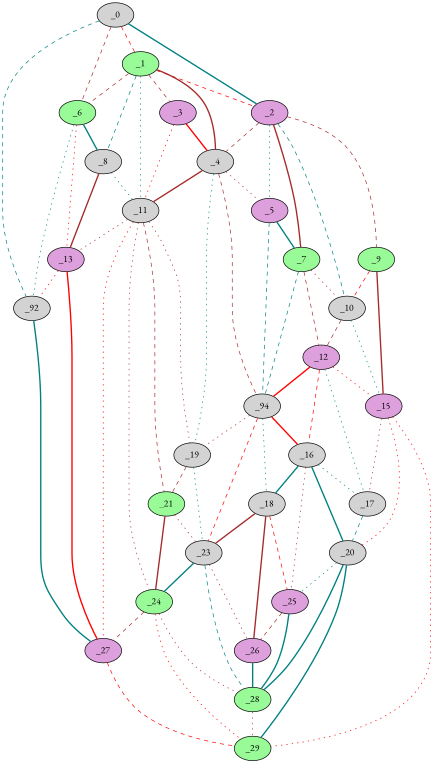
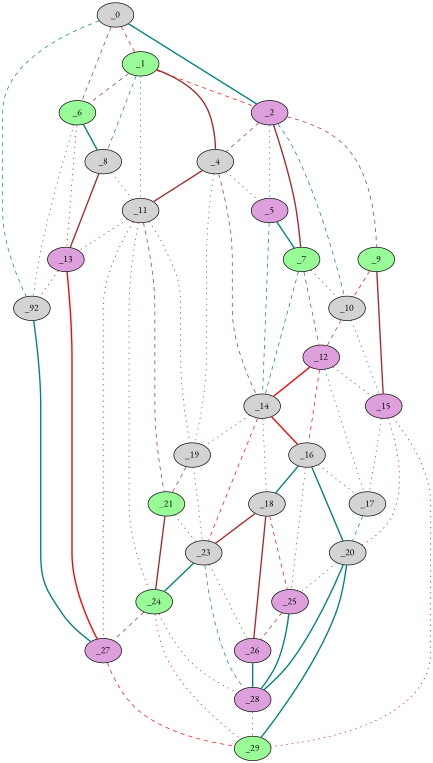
(178, 113) -> none
(262, 406) -> (262, 406)
(253, 700) -> (253, 700)
